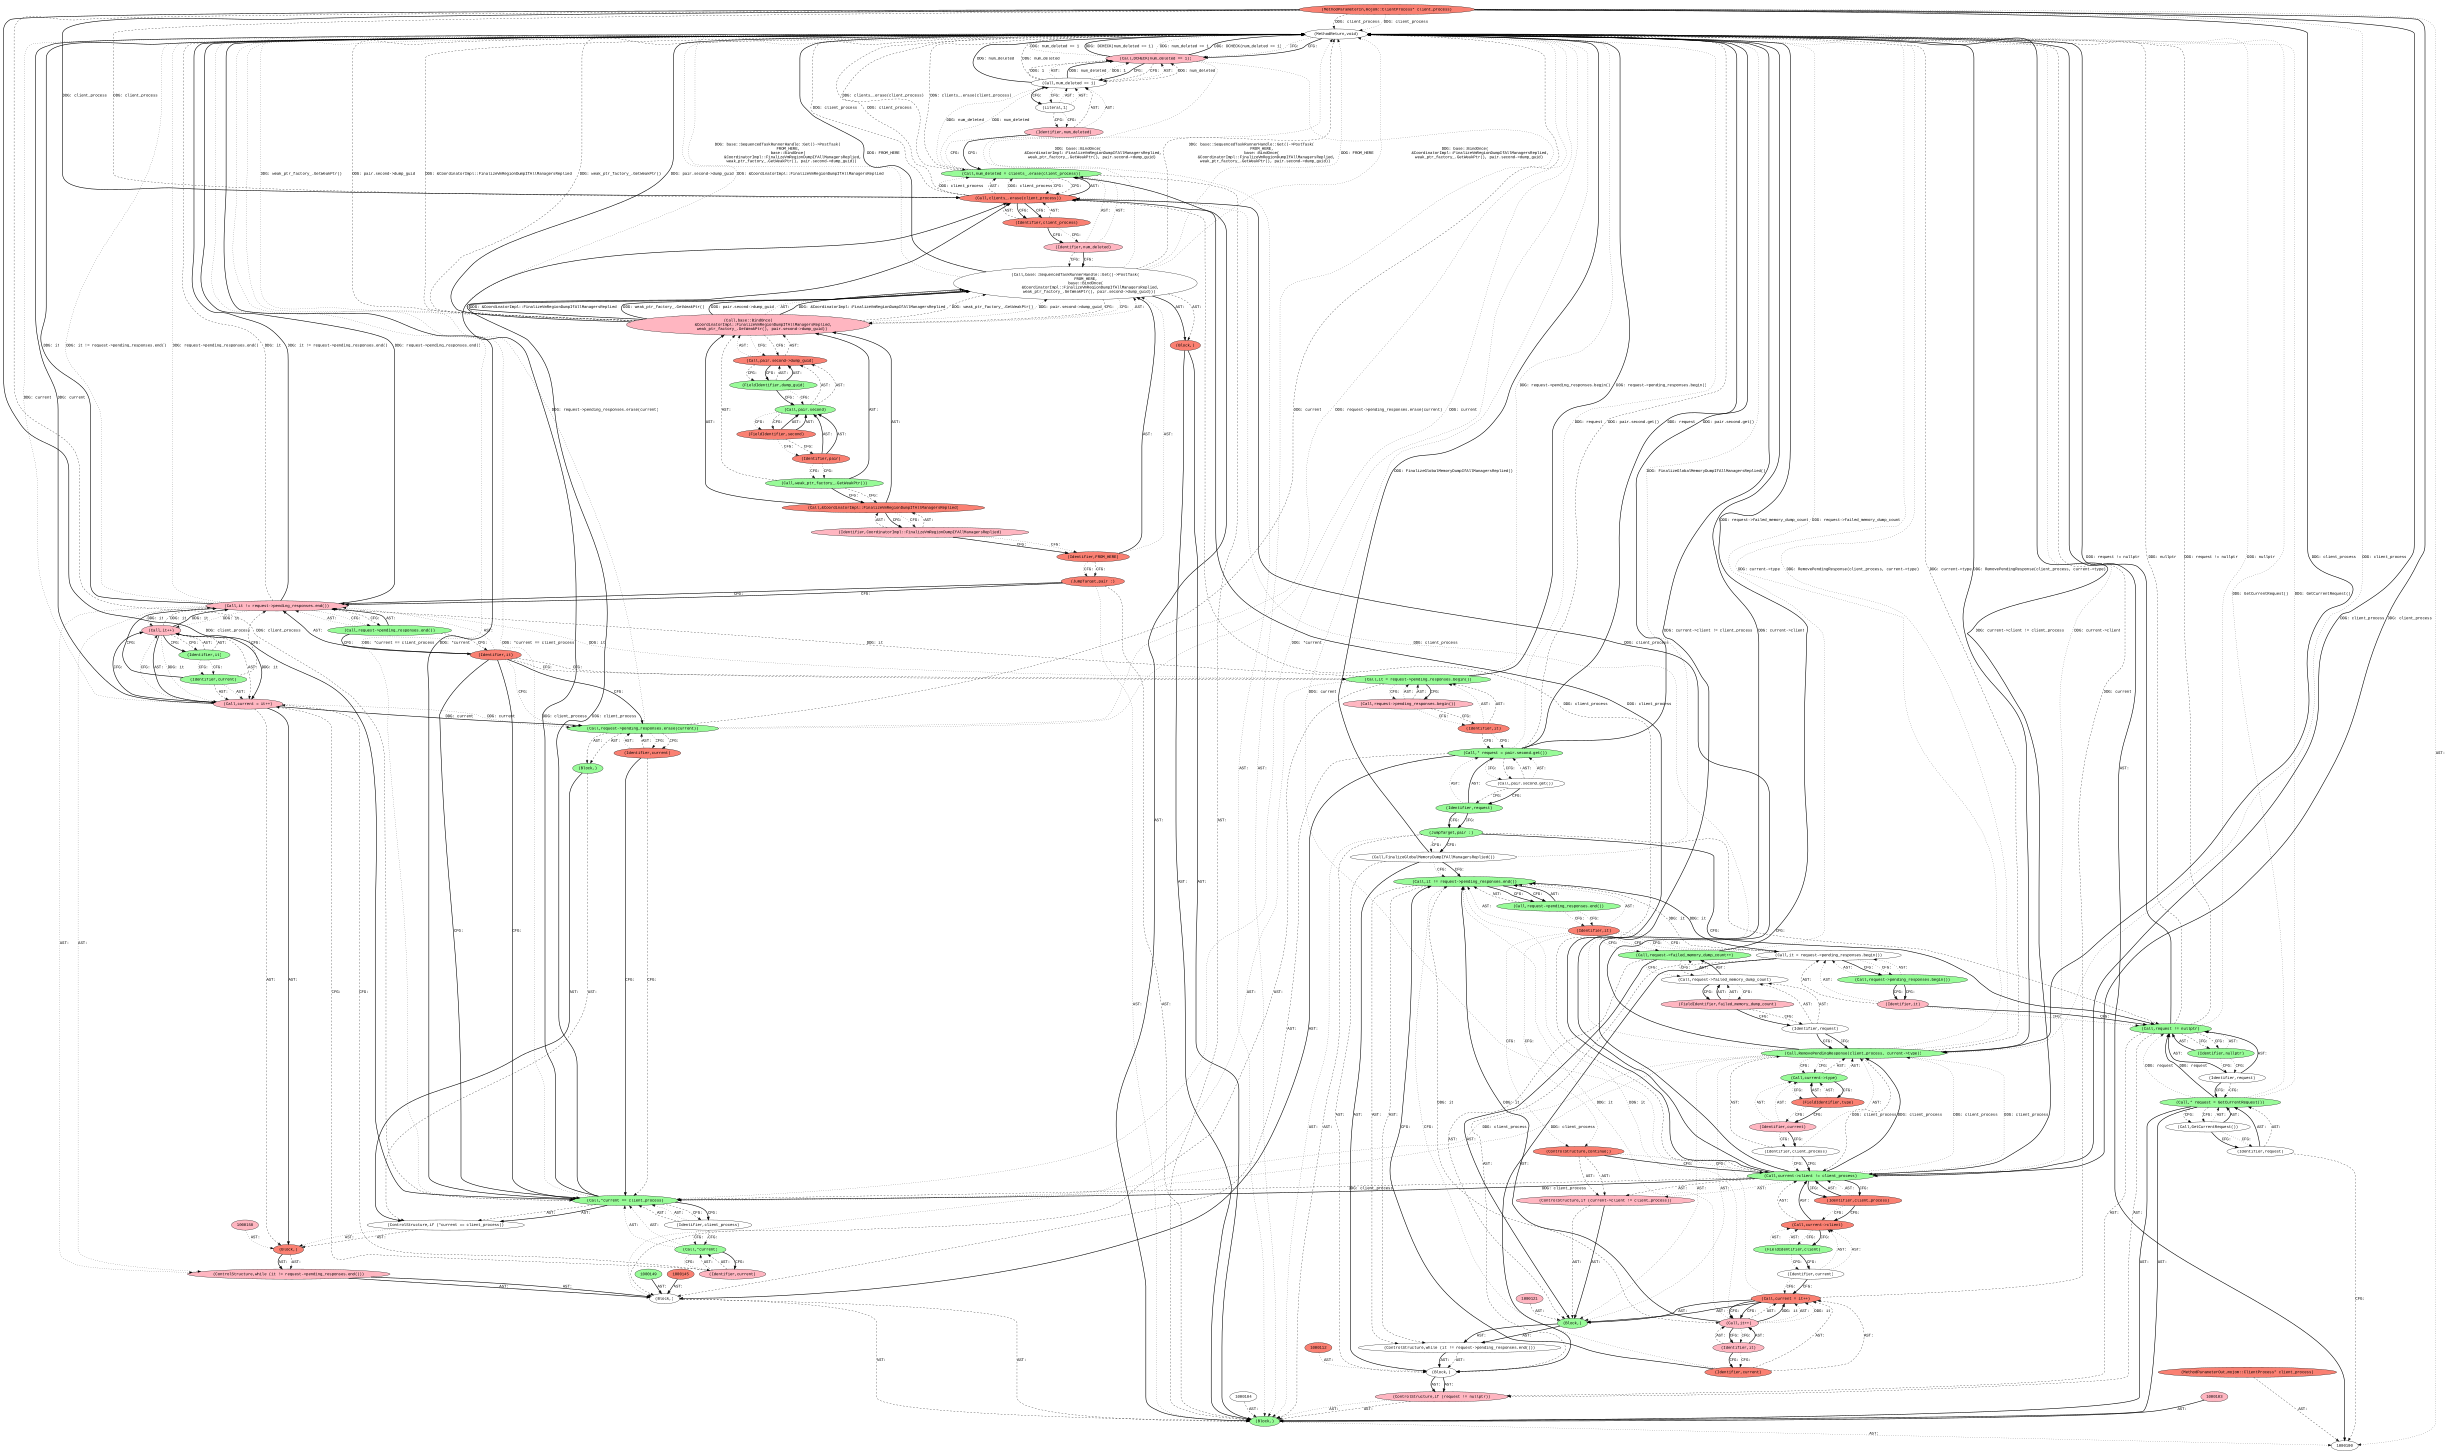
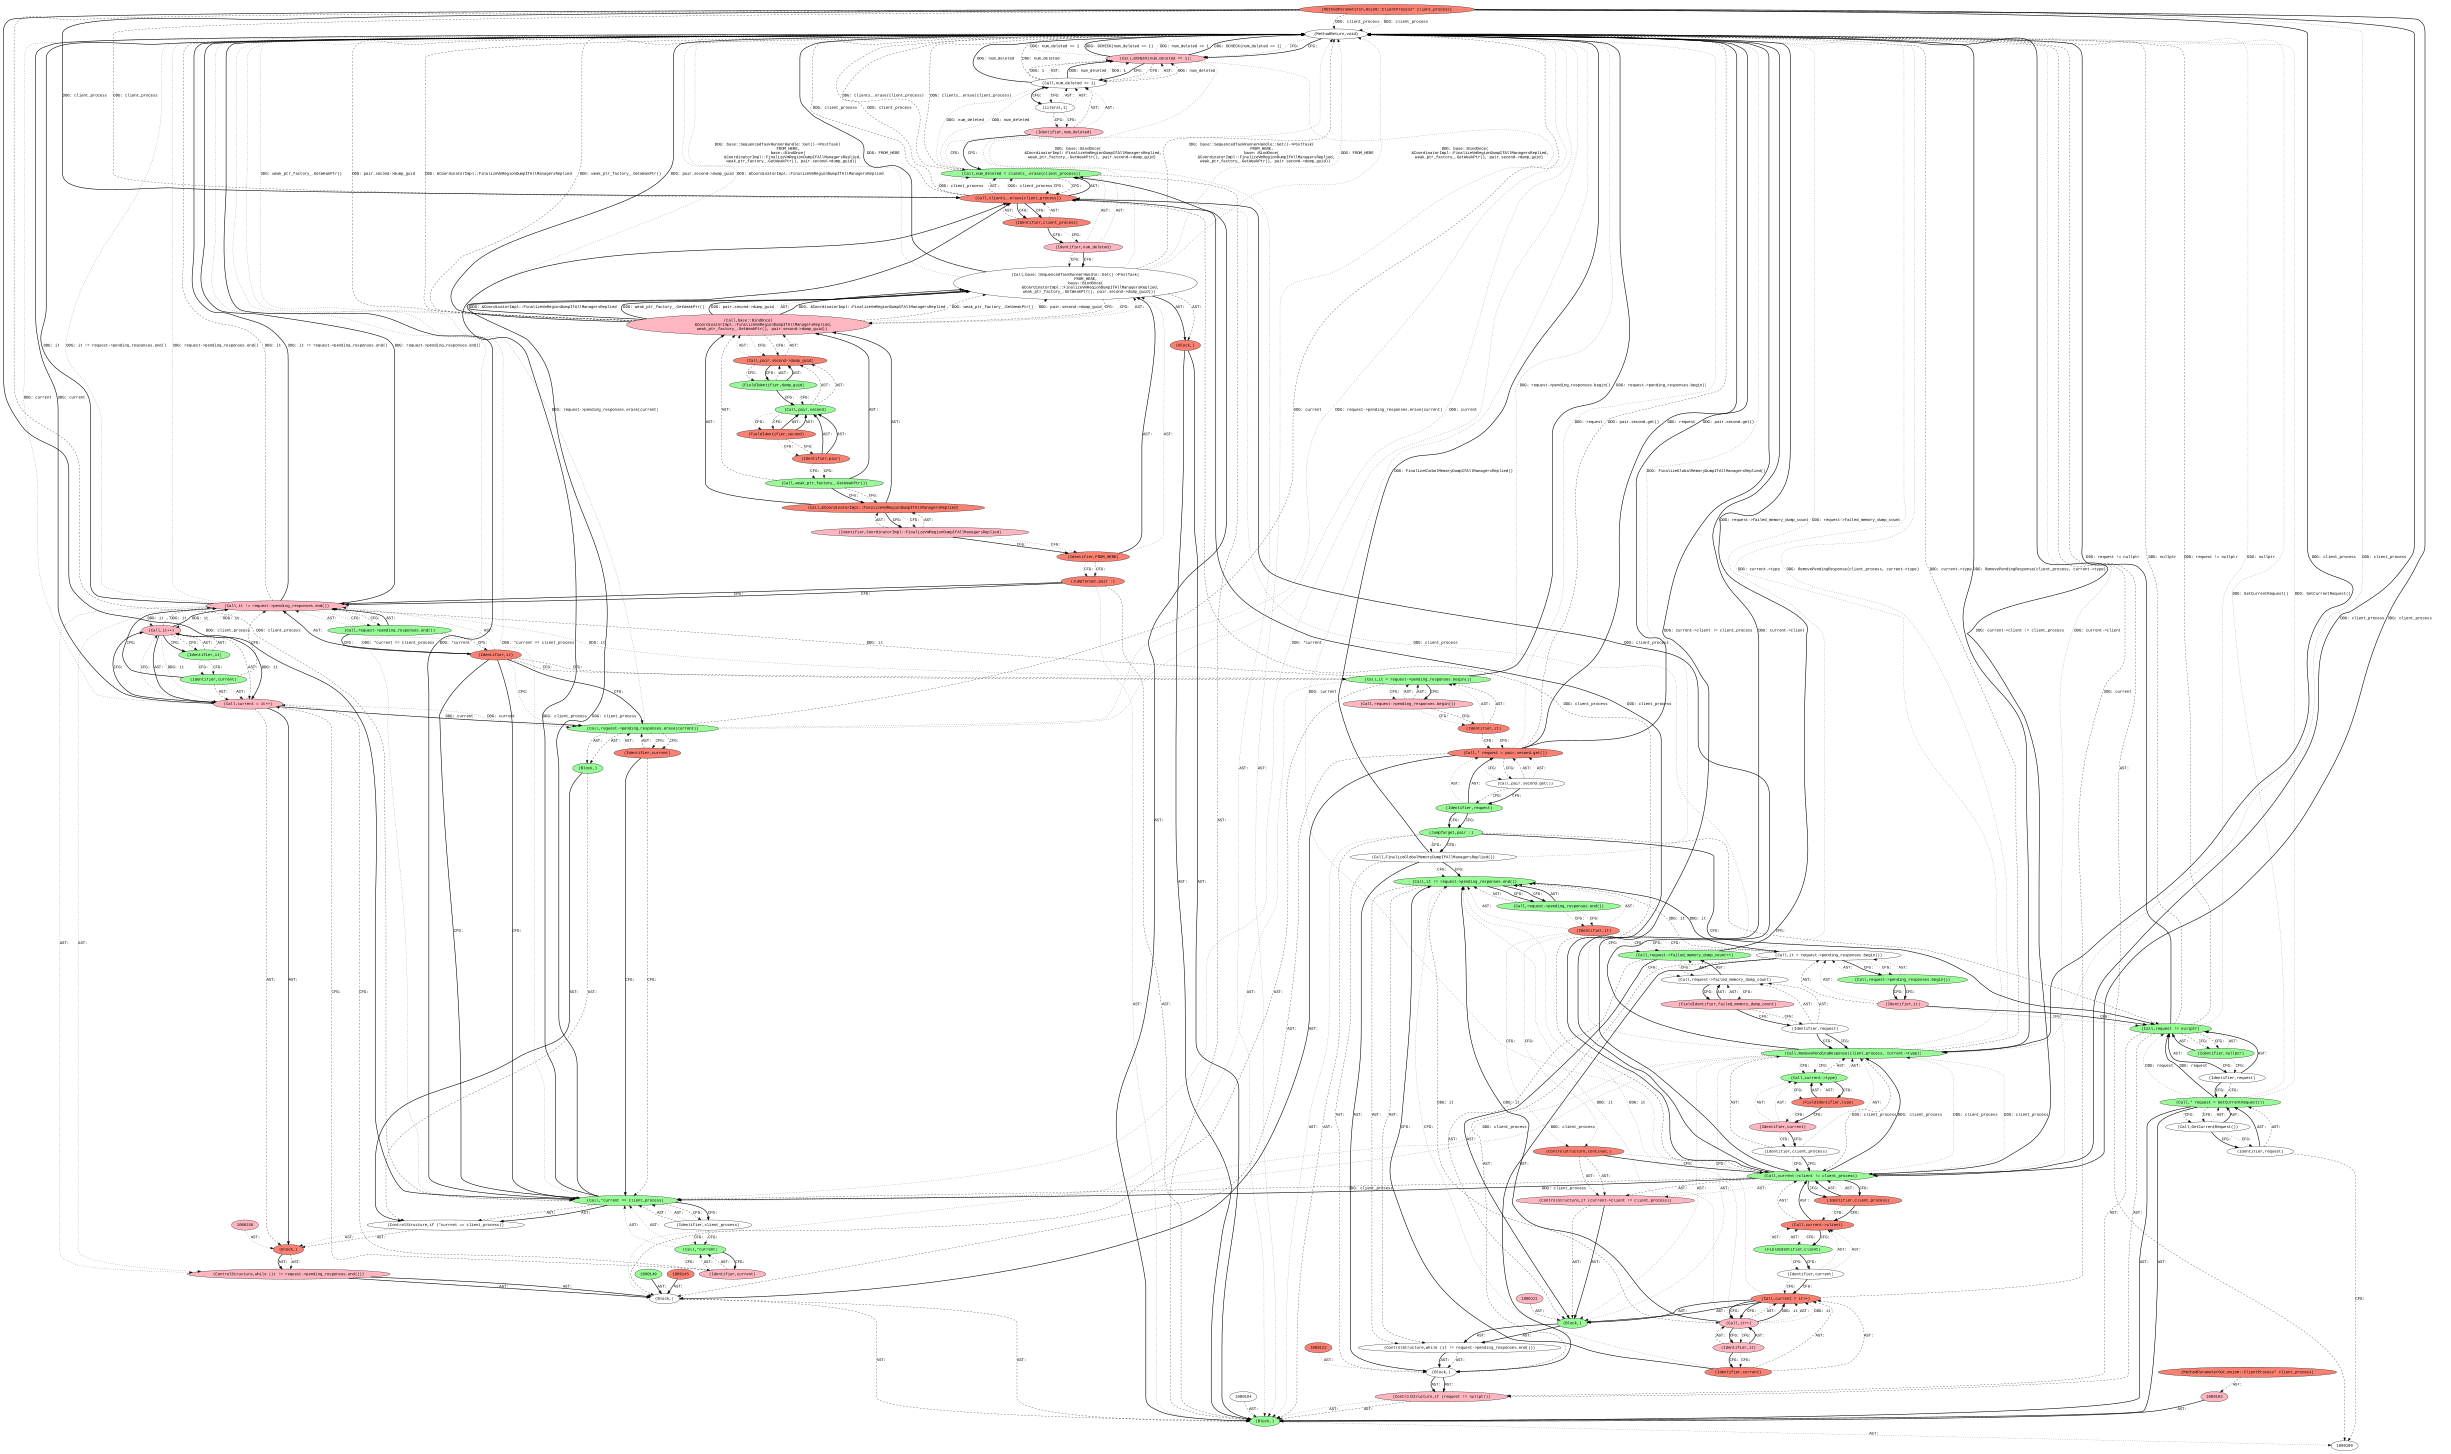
(2436, 284) -> none
(2069, 476) -> (2069, 476)
(1505, 753) -> (1505, 753)
(2295, 1408) -> (2232, 1384)
